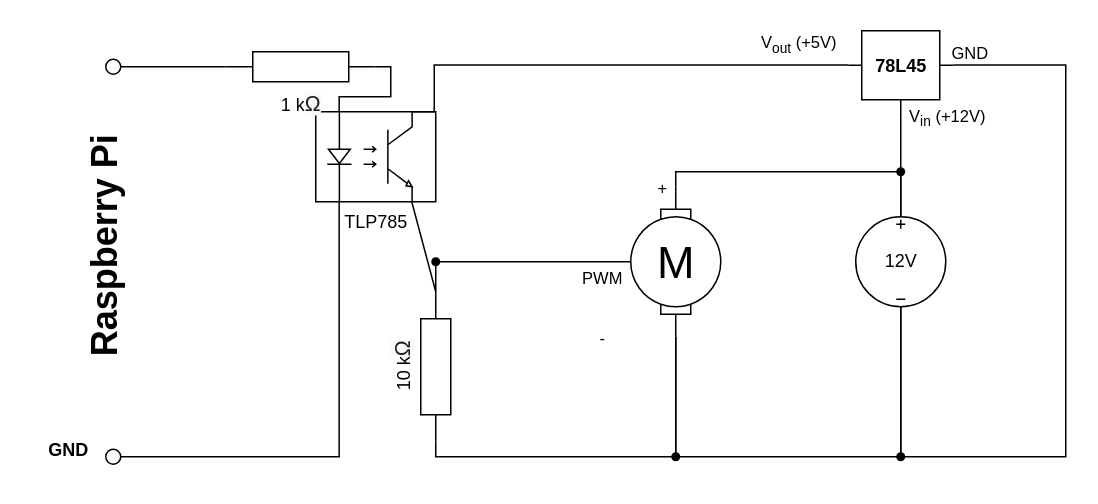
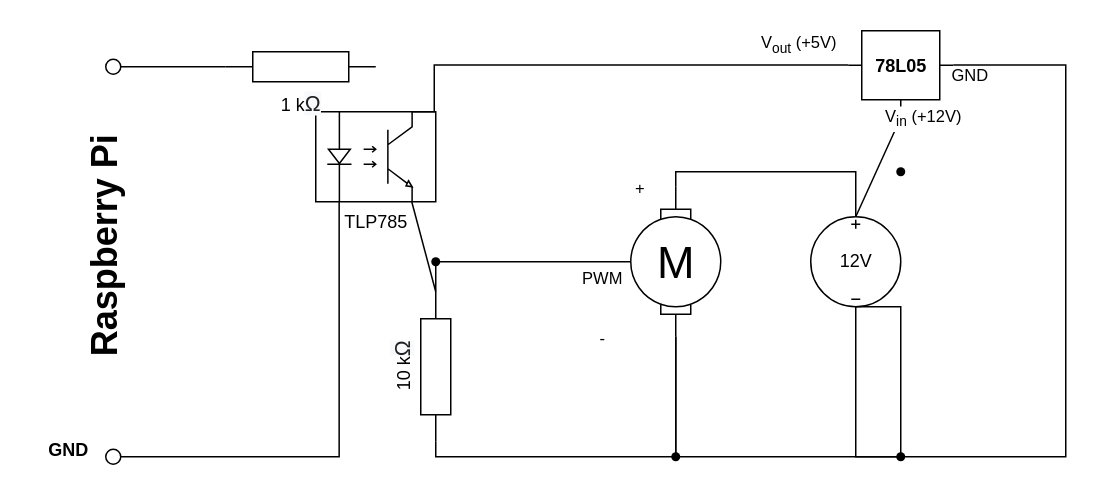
(902, 61) -> (902, 61)
(382, 97) -> none
(901, 262) -> (856, 262)
